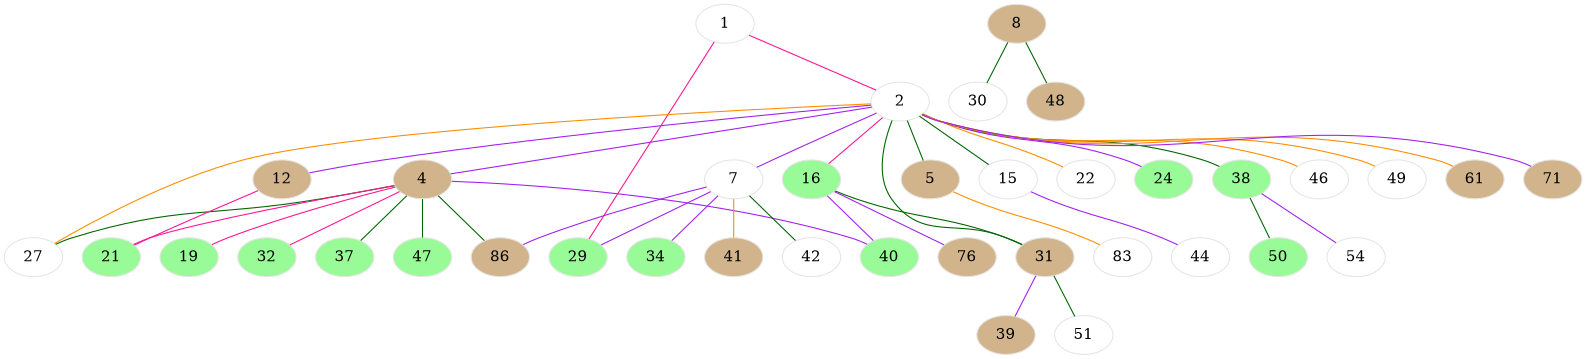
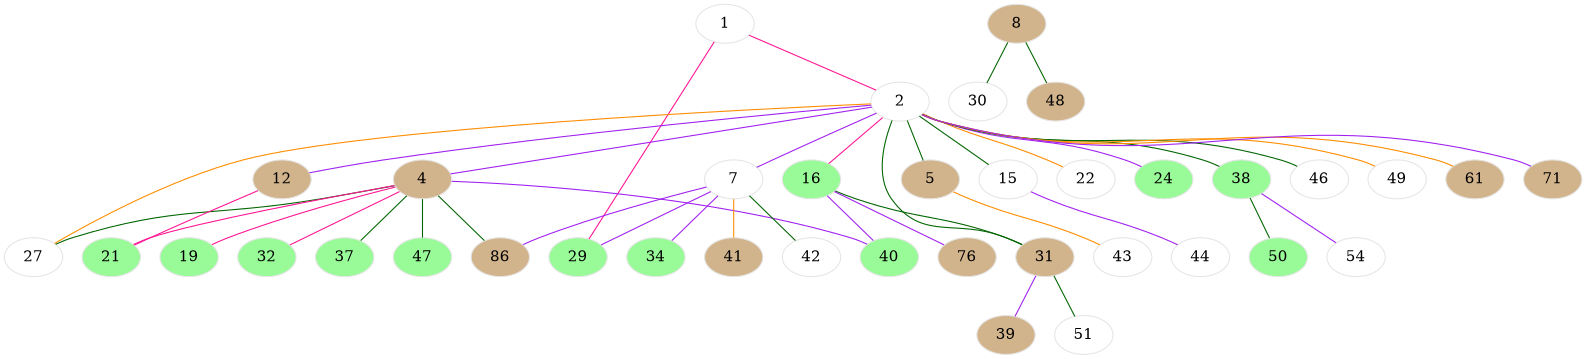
(1110, 140) -> (1110, 140)
(1123, 257) -> (1123, 257)
